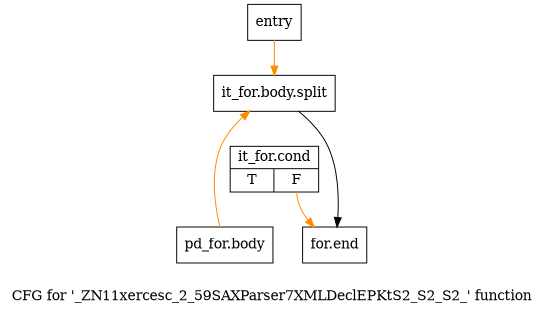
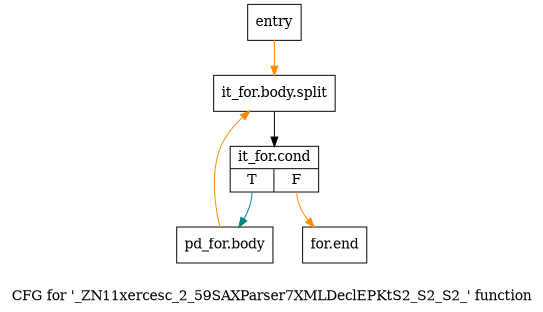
(332, 159) -> (274, 124)
none -> (250, 206)
